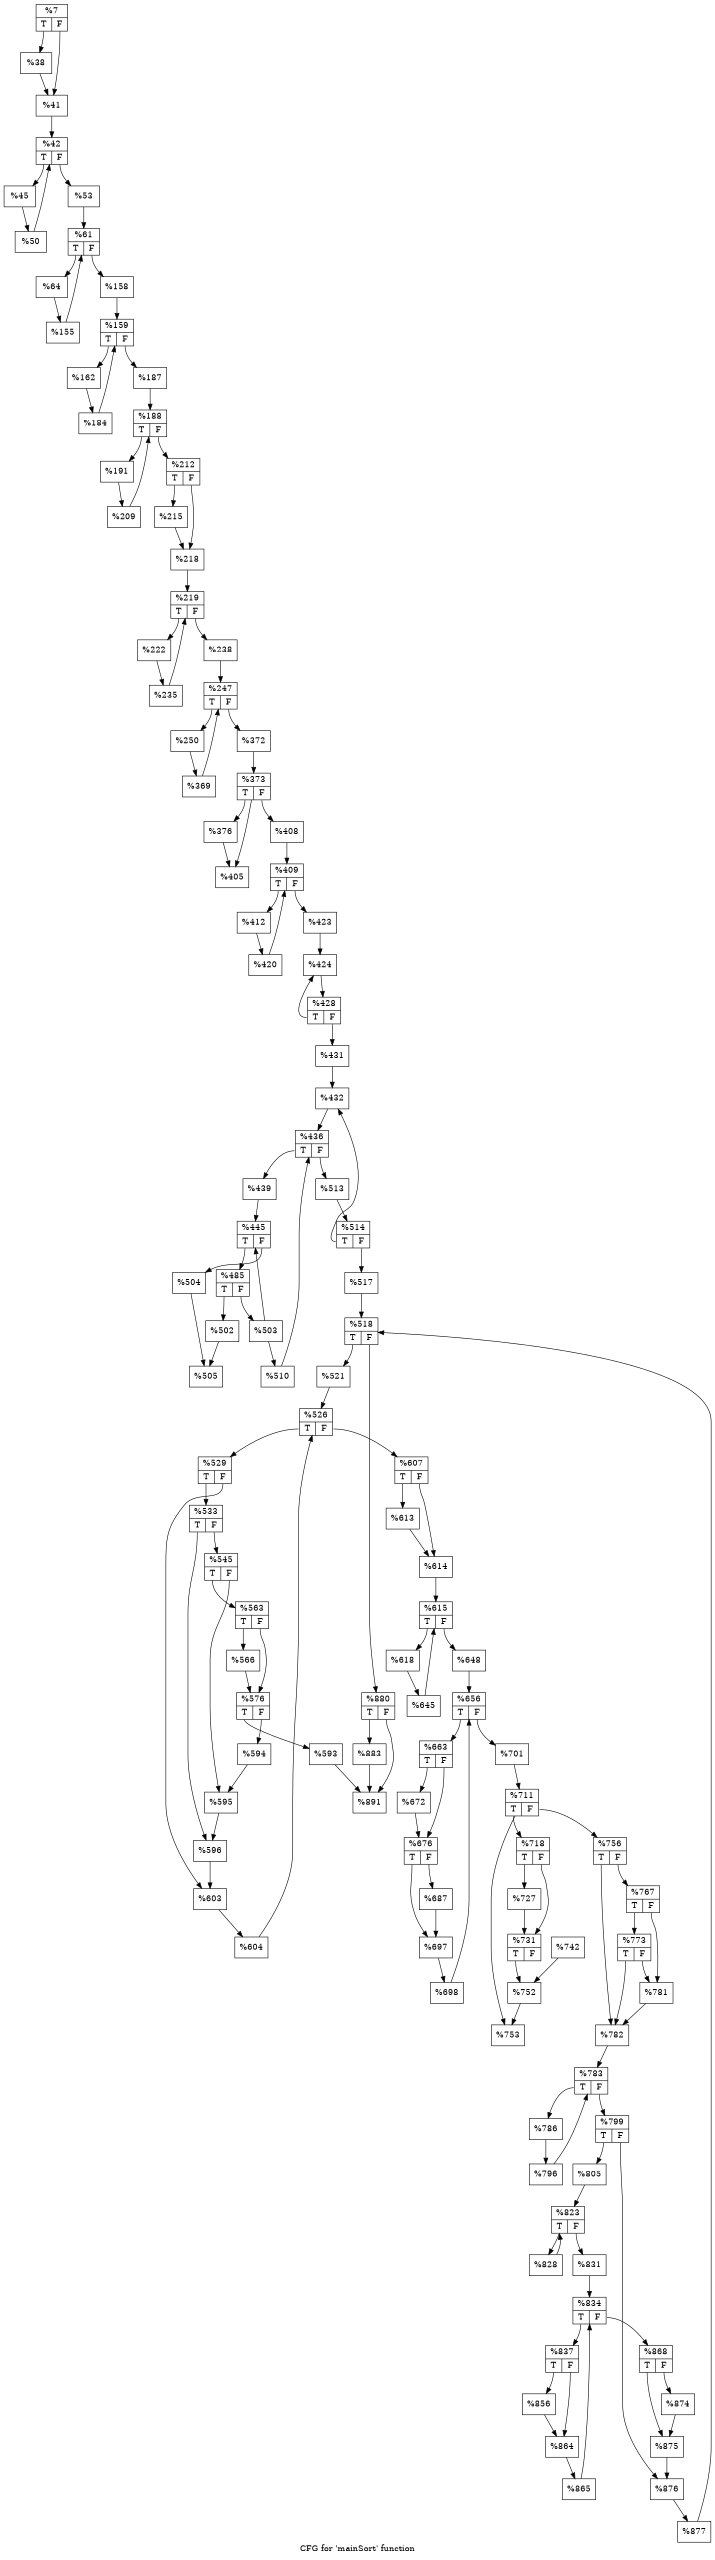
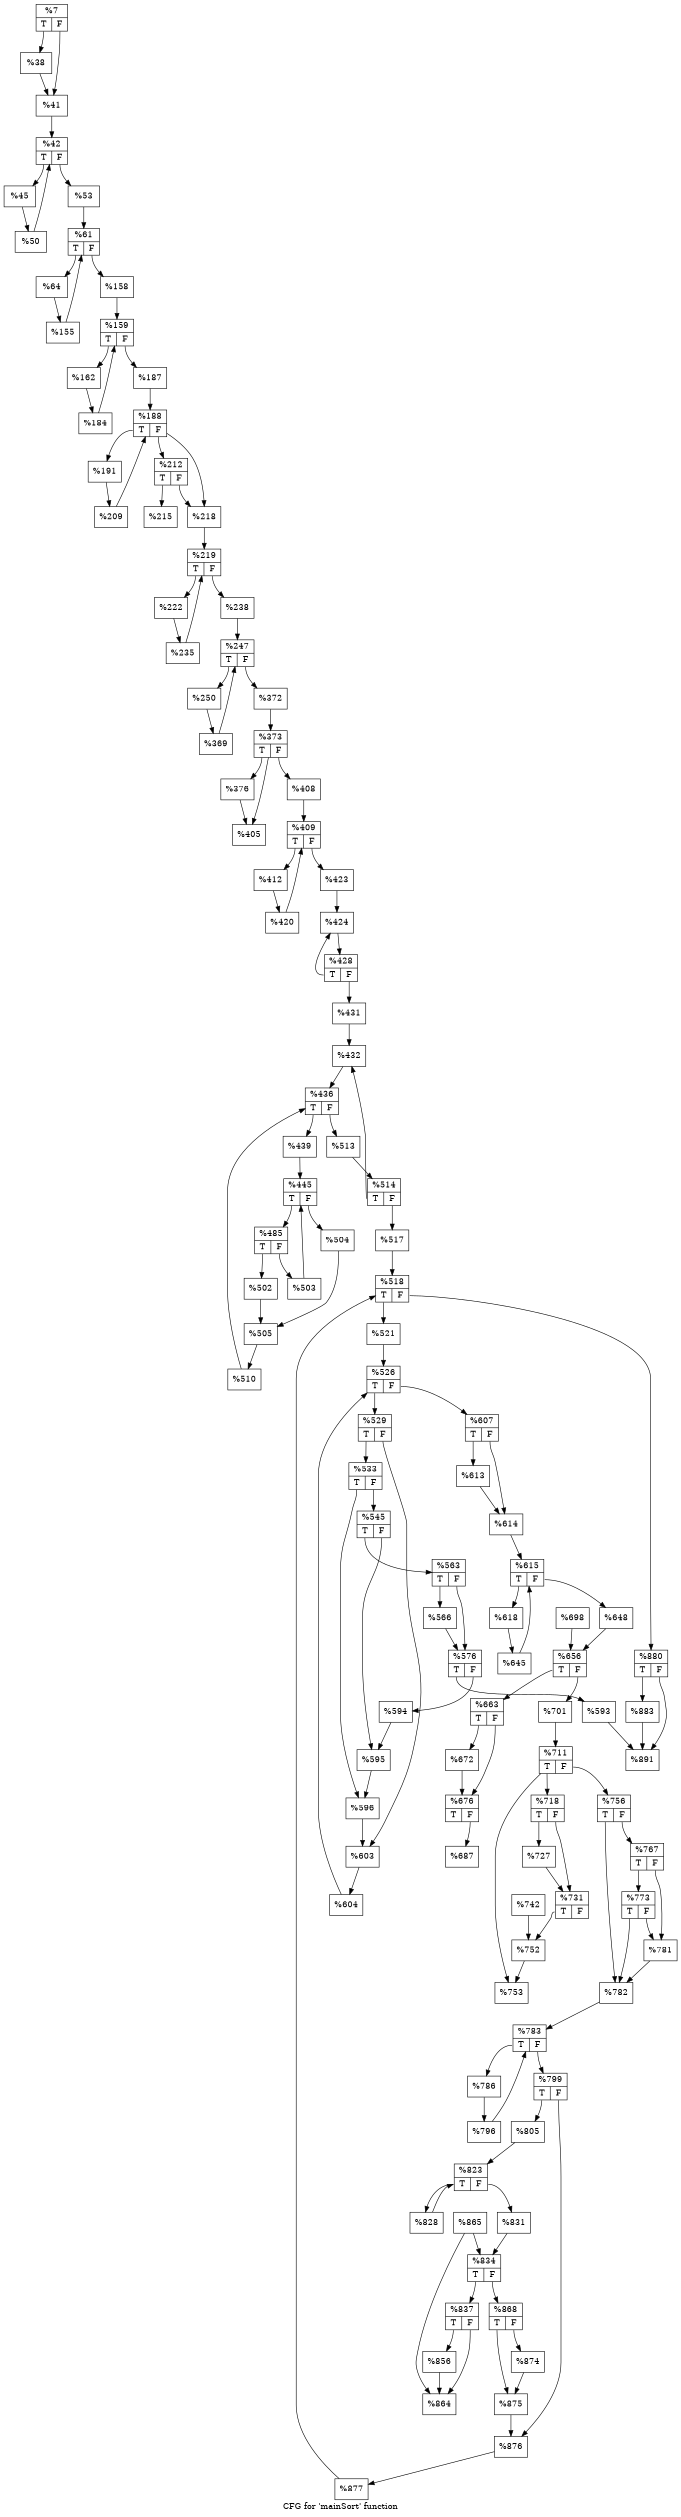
(178, 536) -> (195, 462)
(271, 1351) -> (254, 1354)
(436, 1947) -> none
(569, 2465) -> (430, 2309)
